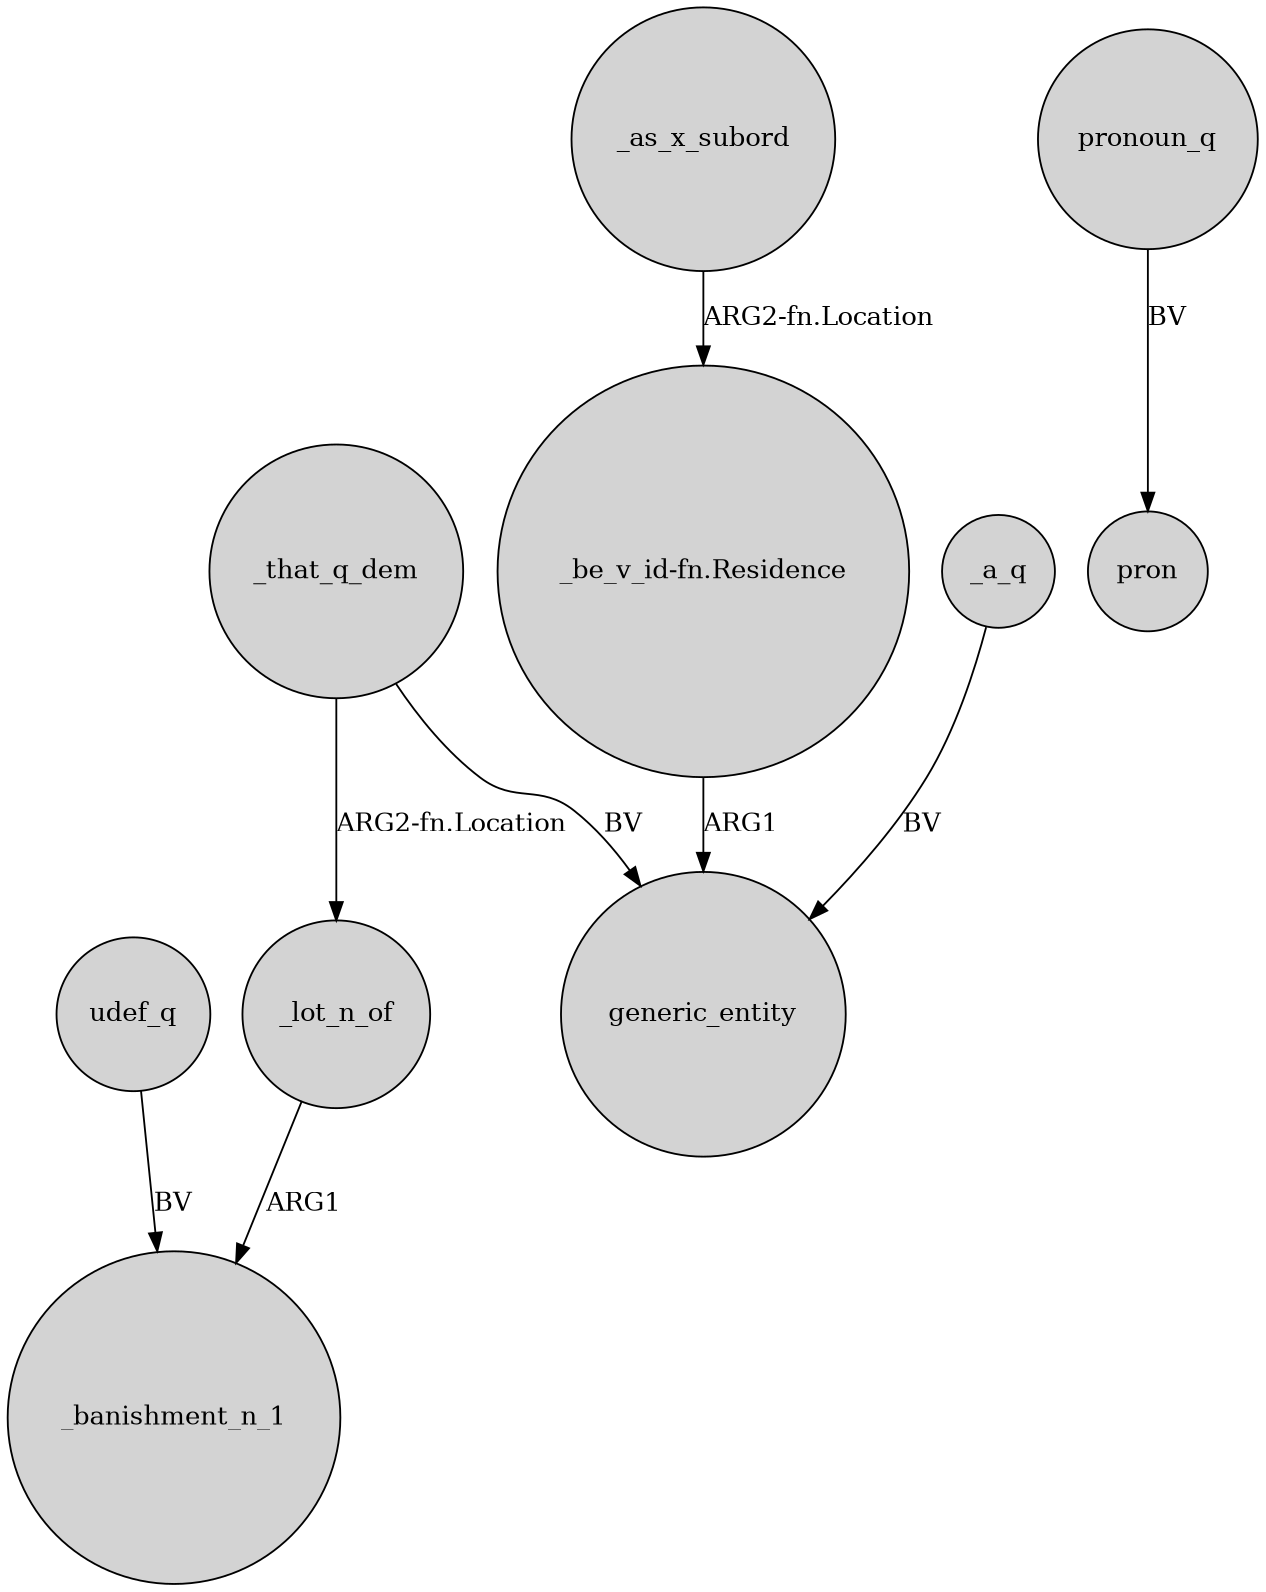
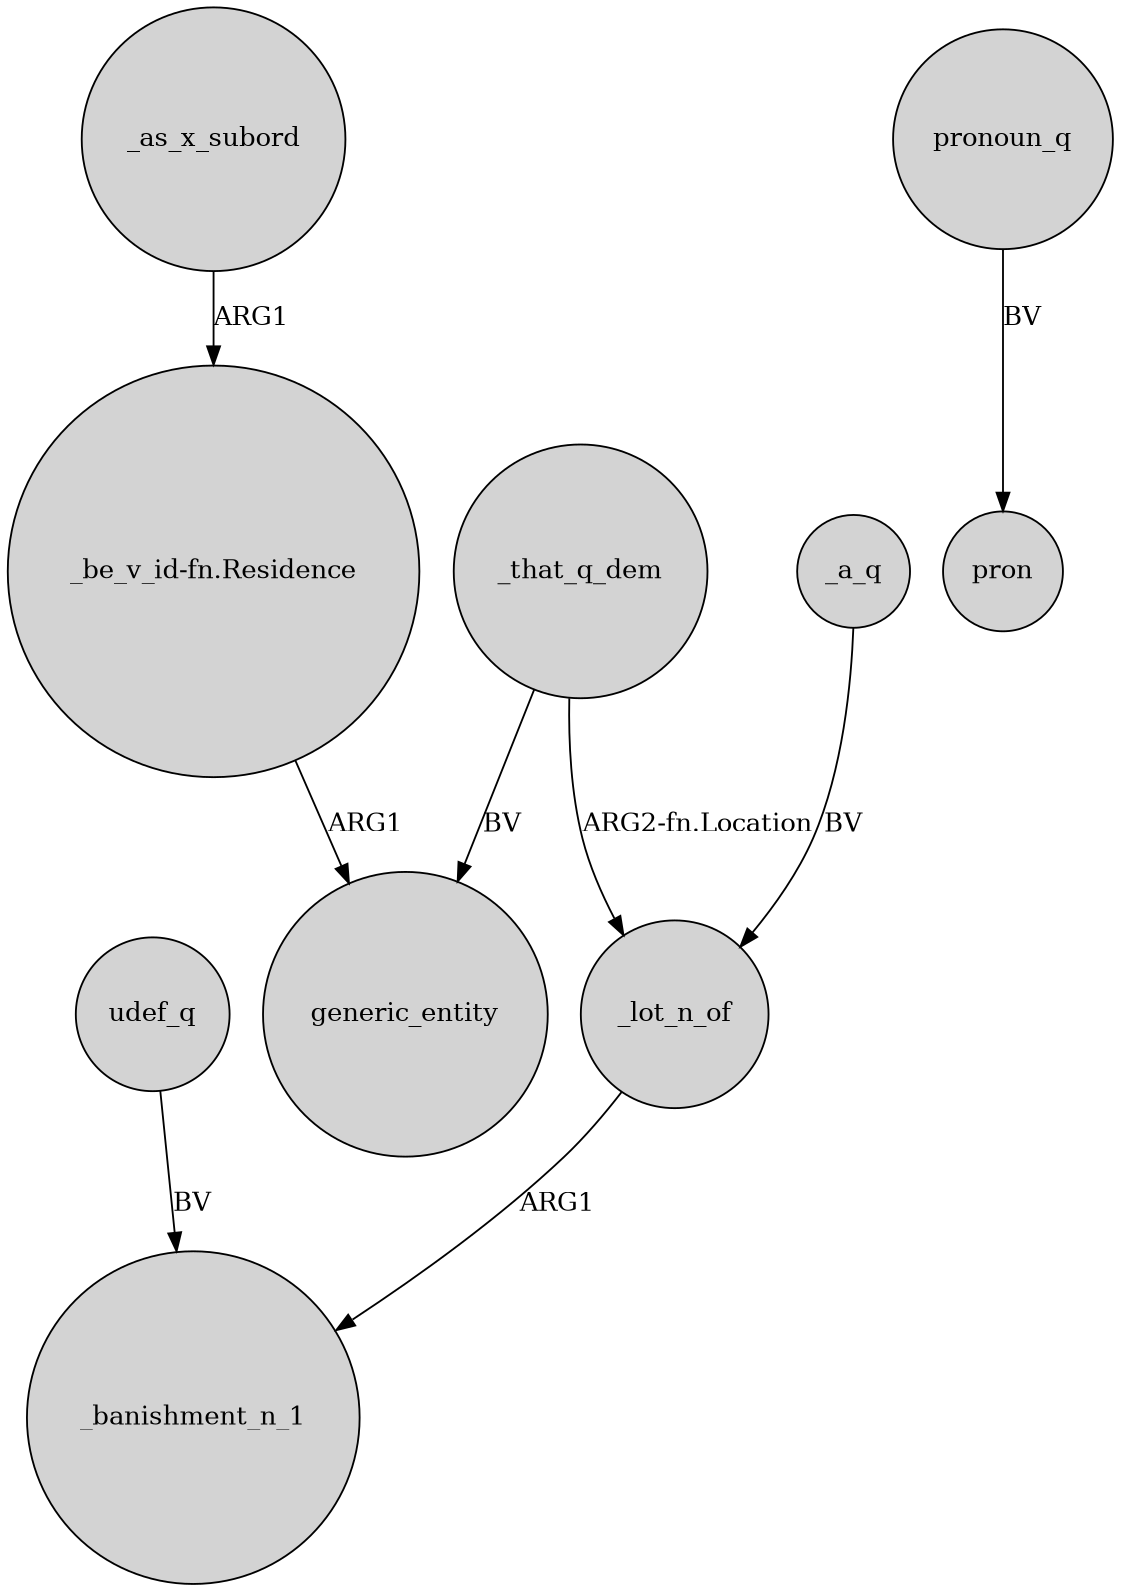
(819, 318) -> (251, 318)
(926, 779) -> (830, 790)
